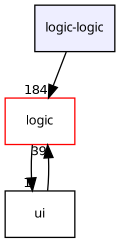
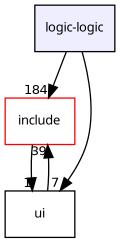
none -> (91, 118)
(40, 121) -> (40, 121)
